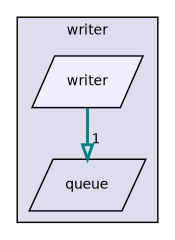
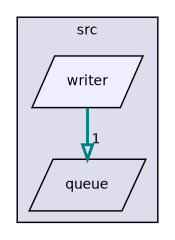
(88, 31) -> (88, 31)
